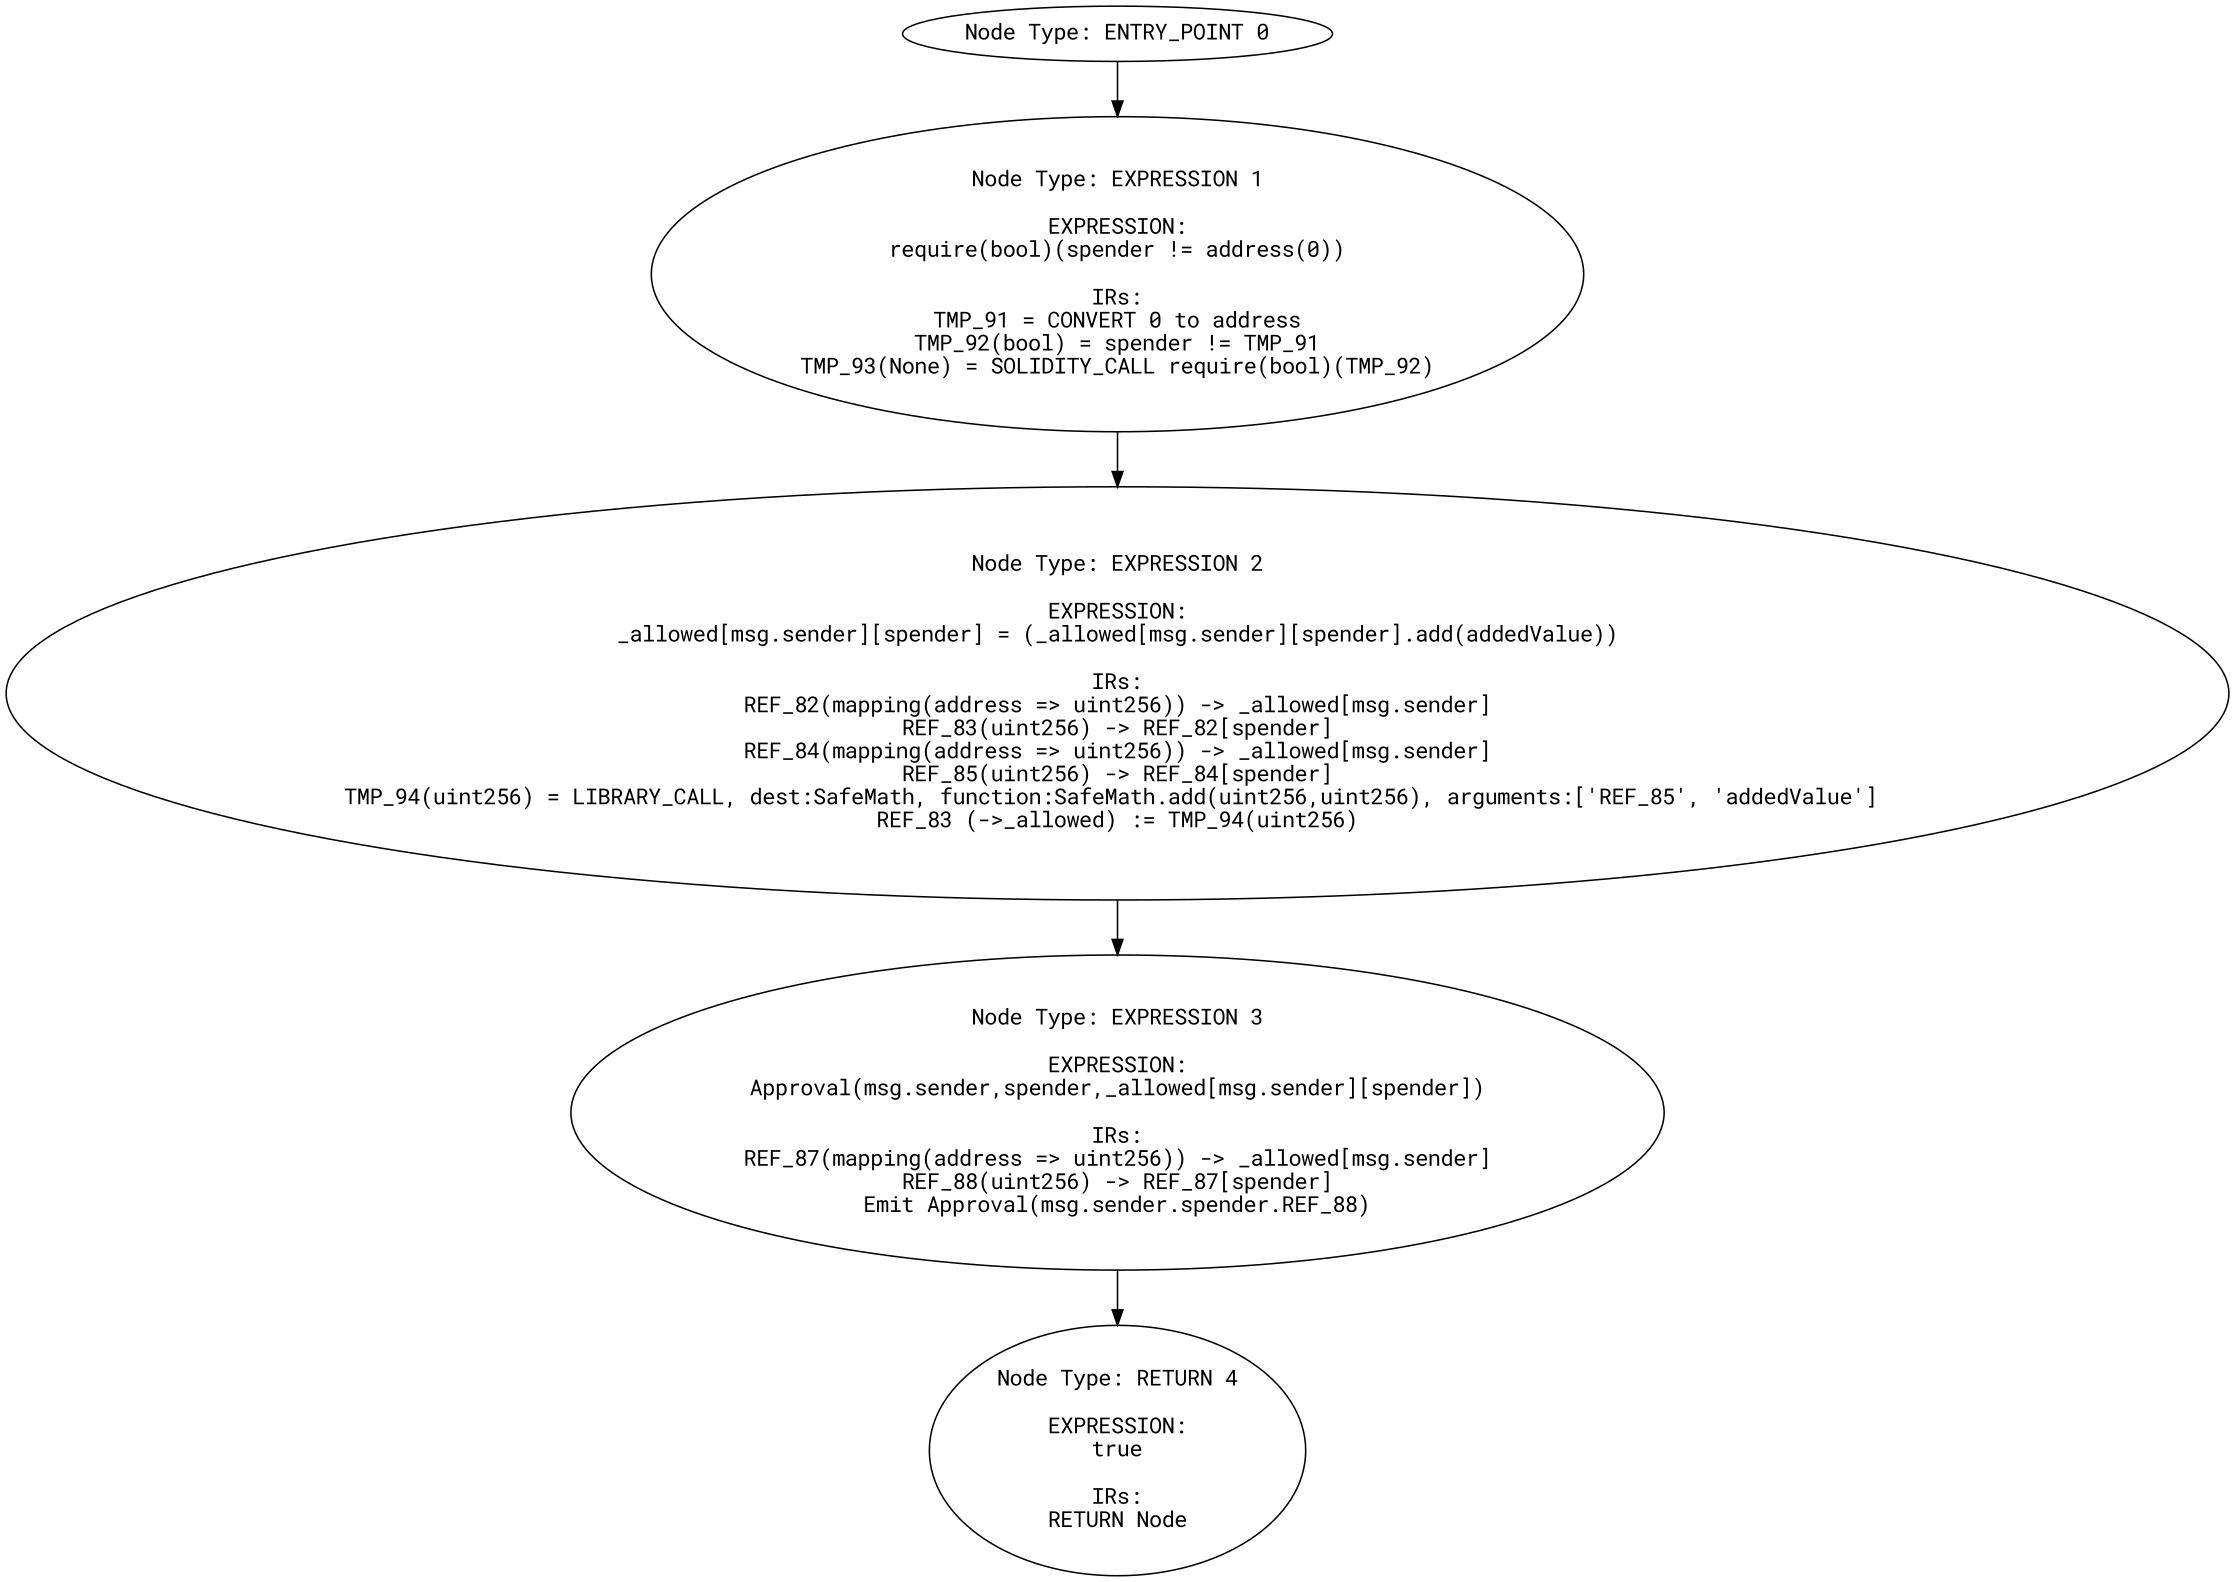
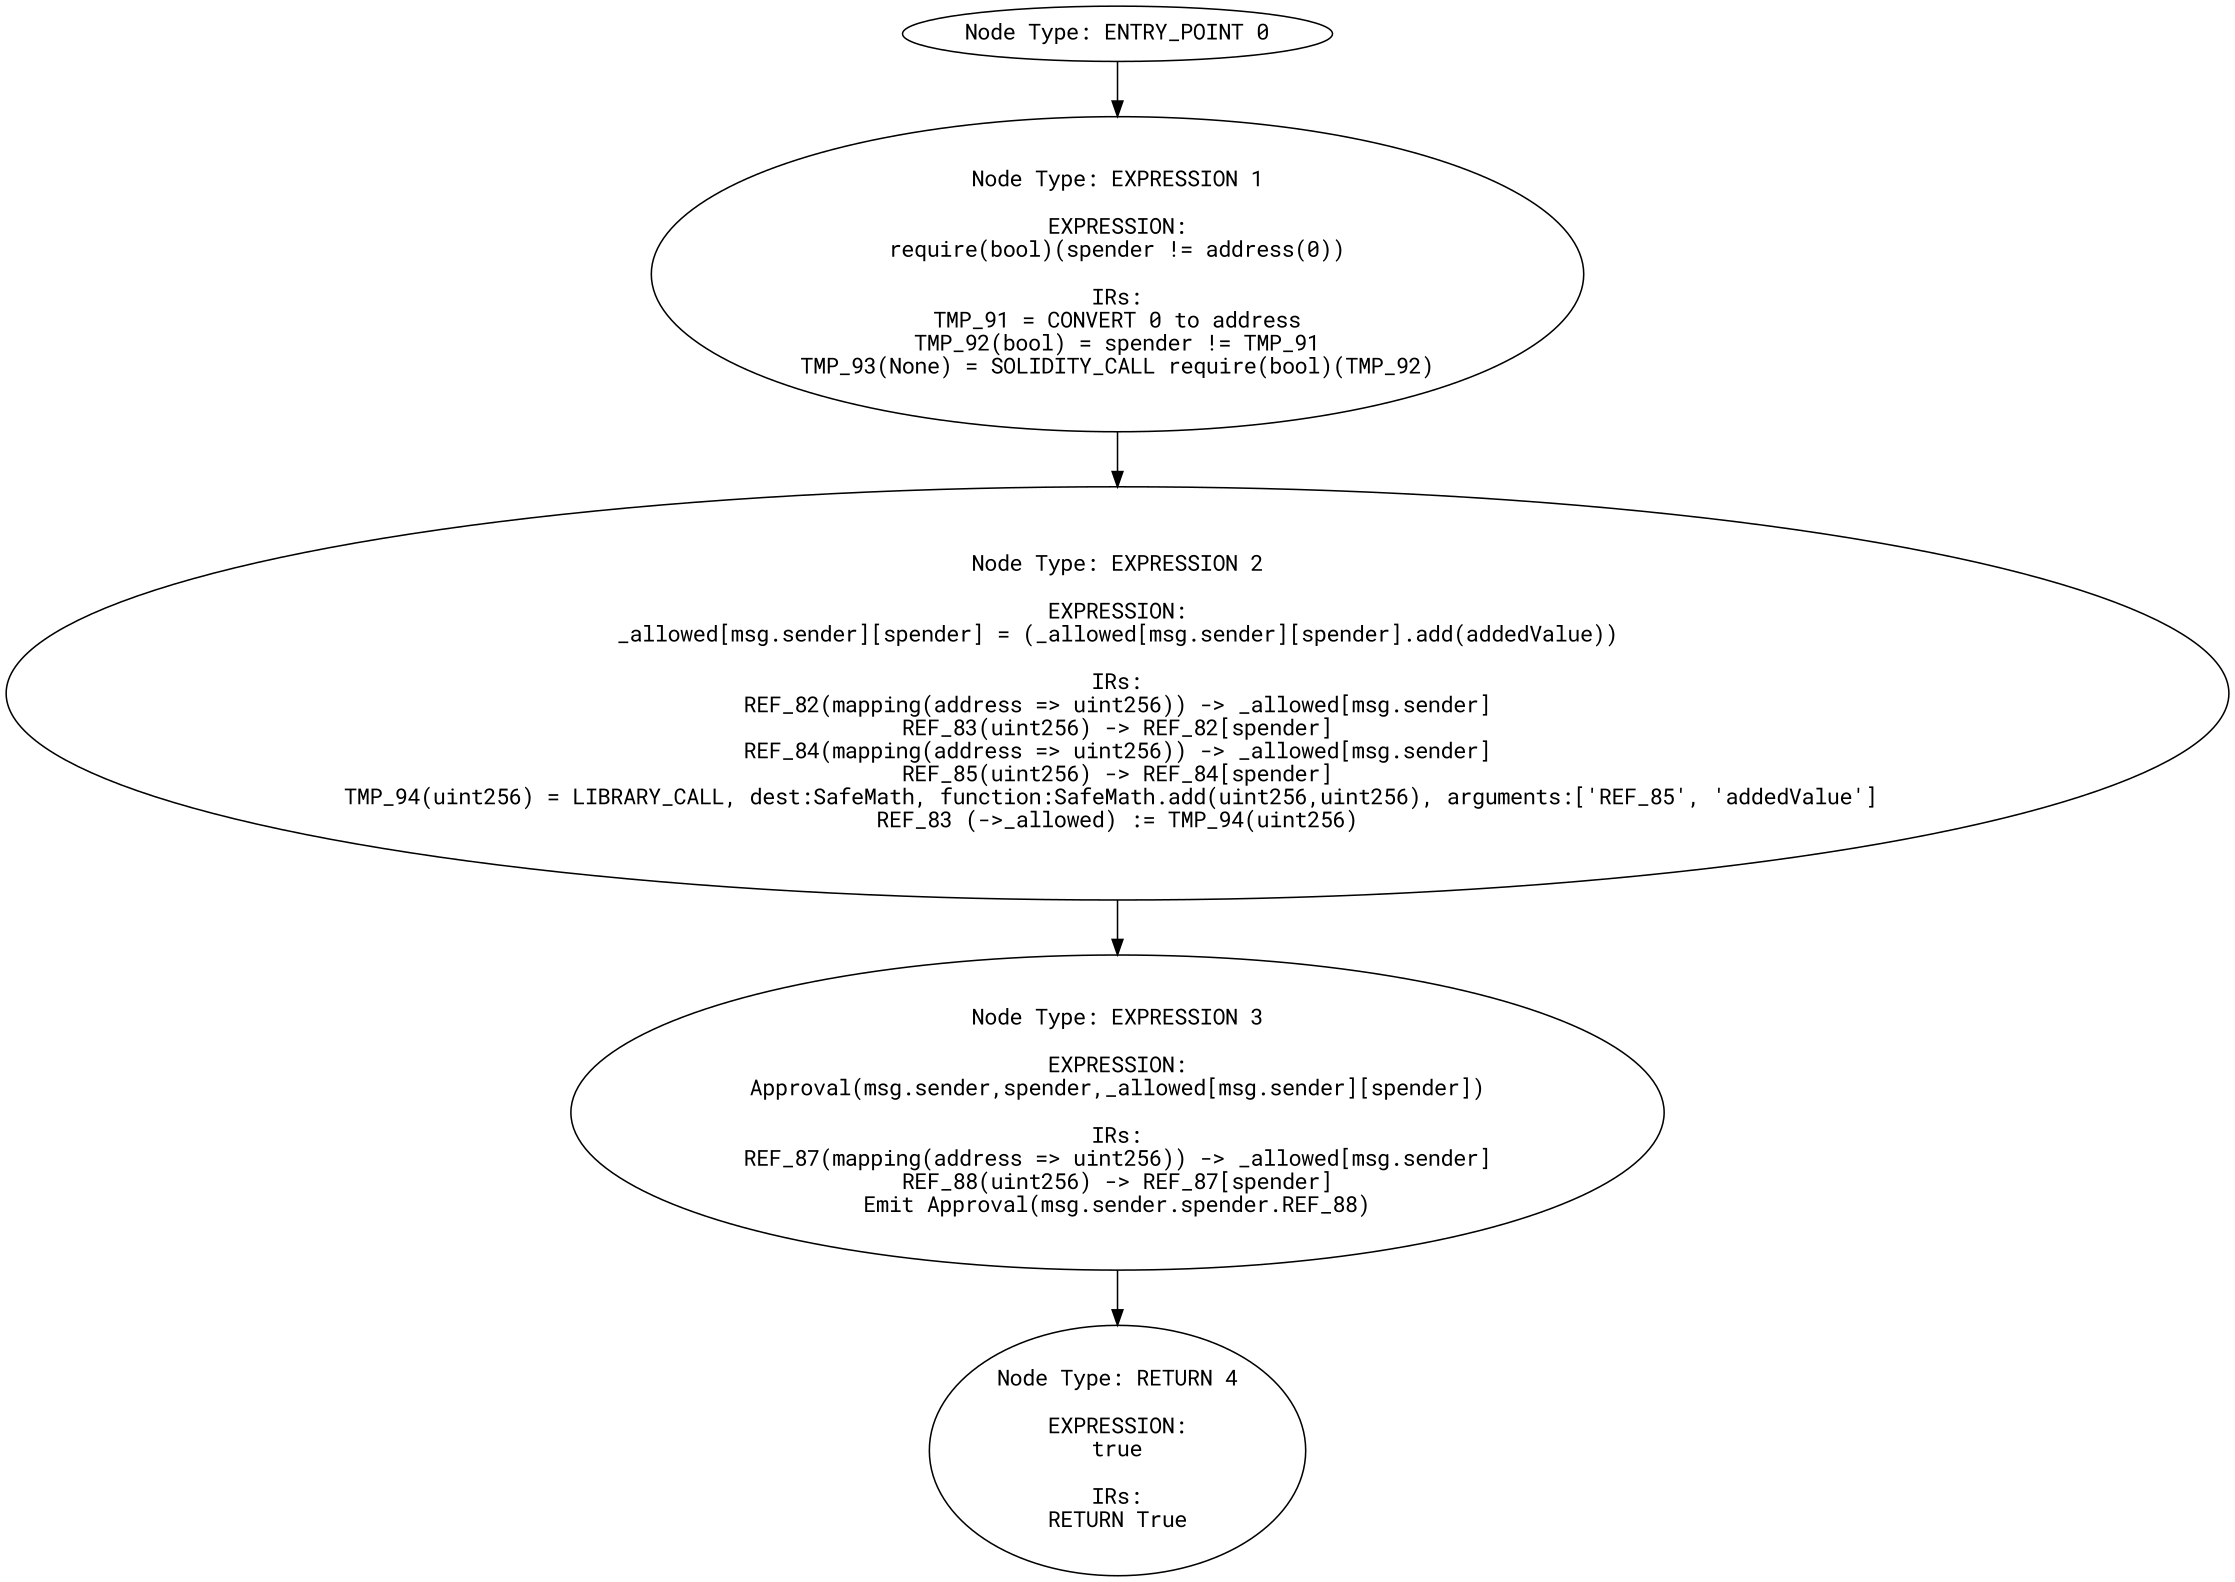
(1118, 1451) -> (1118, 1451)
